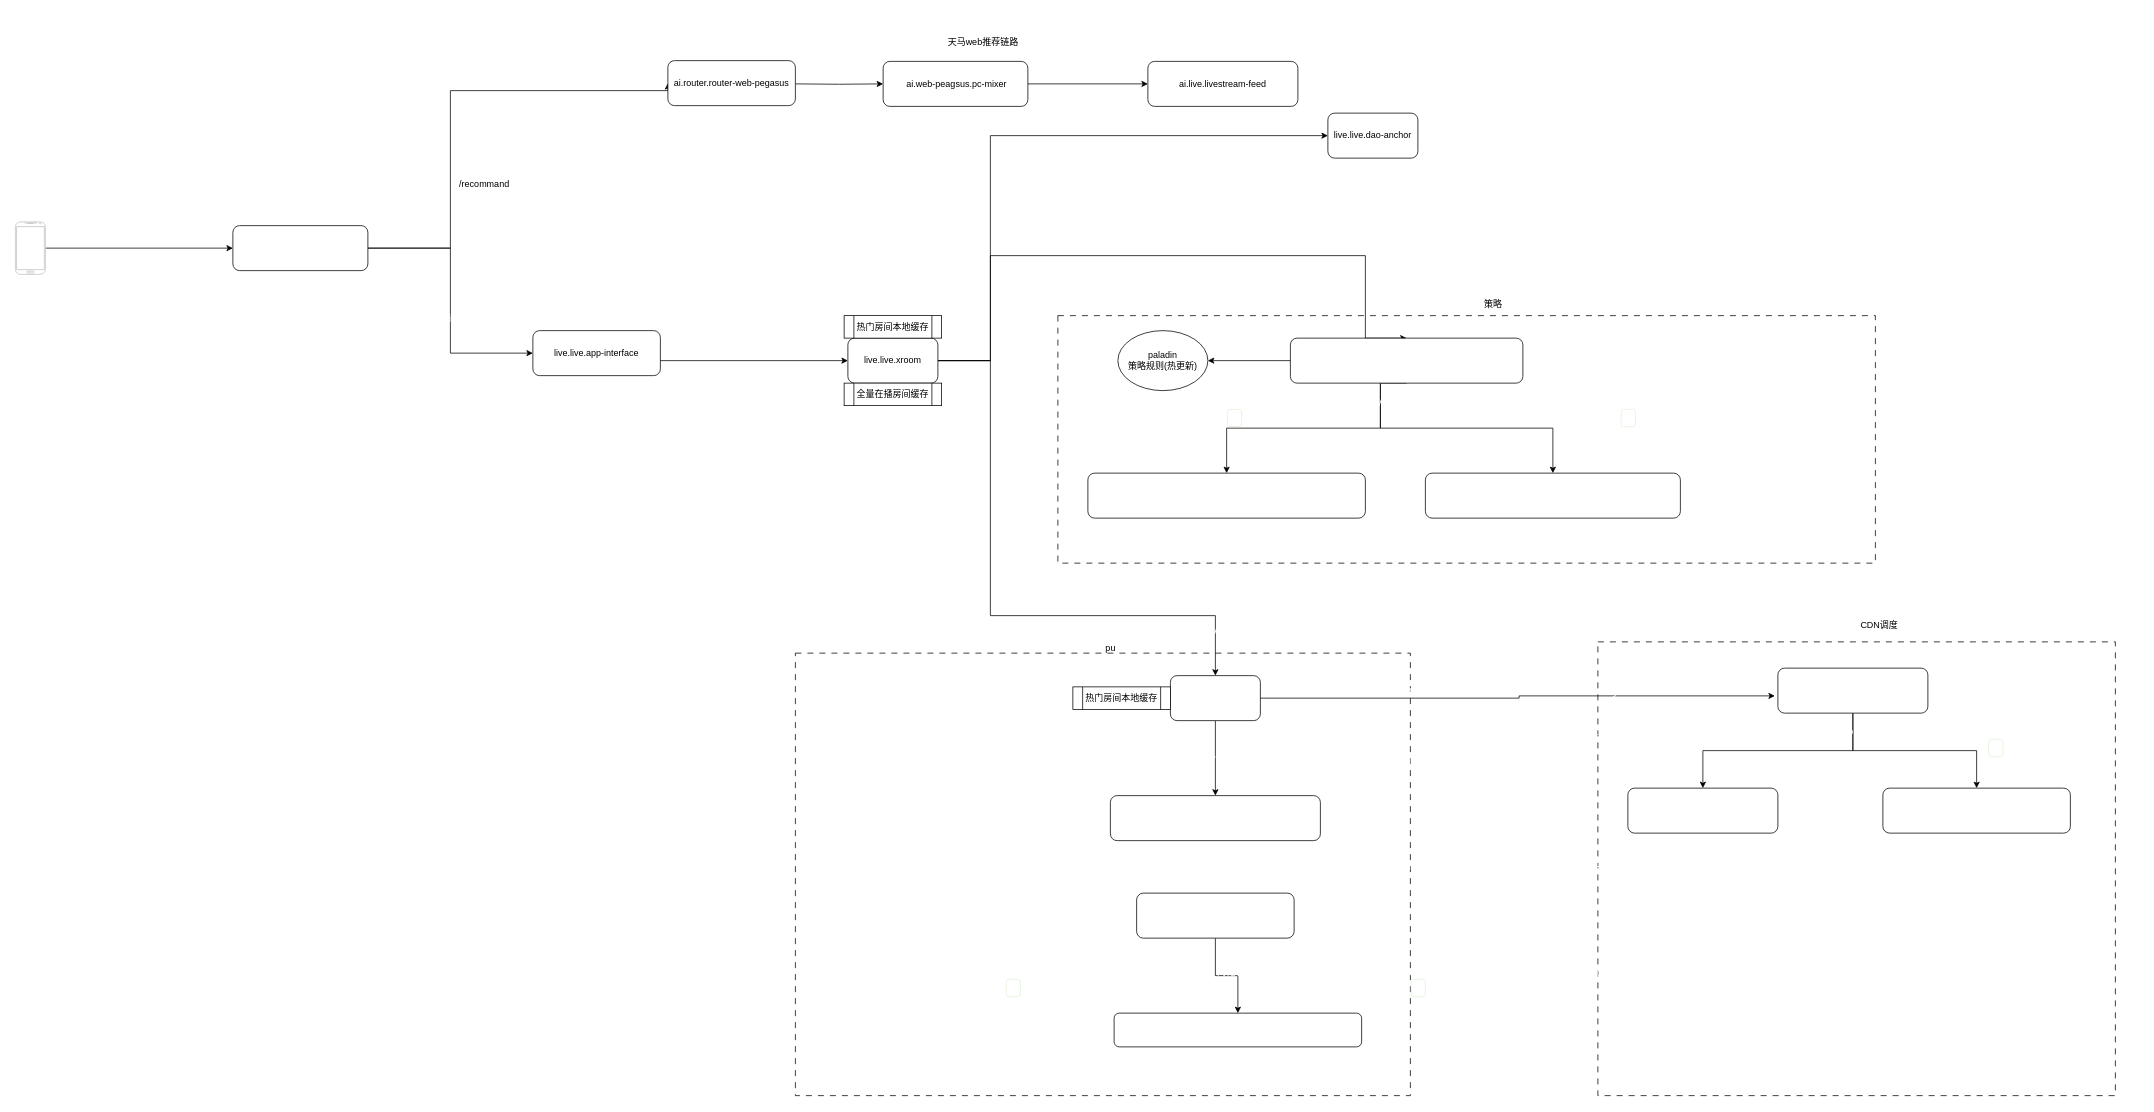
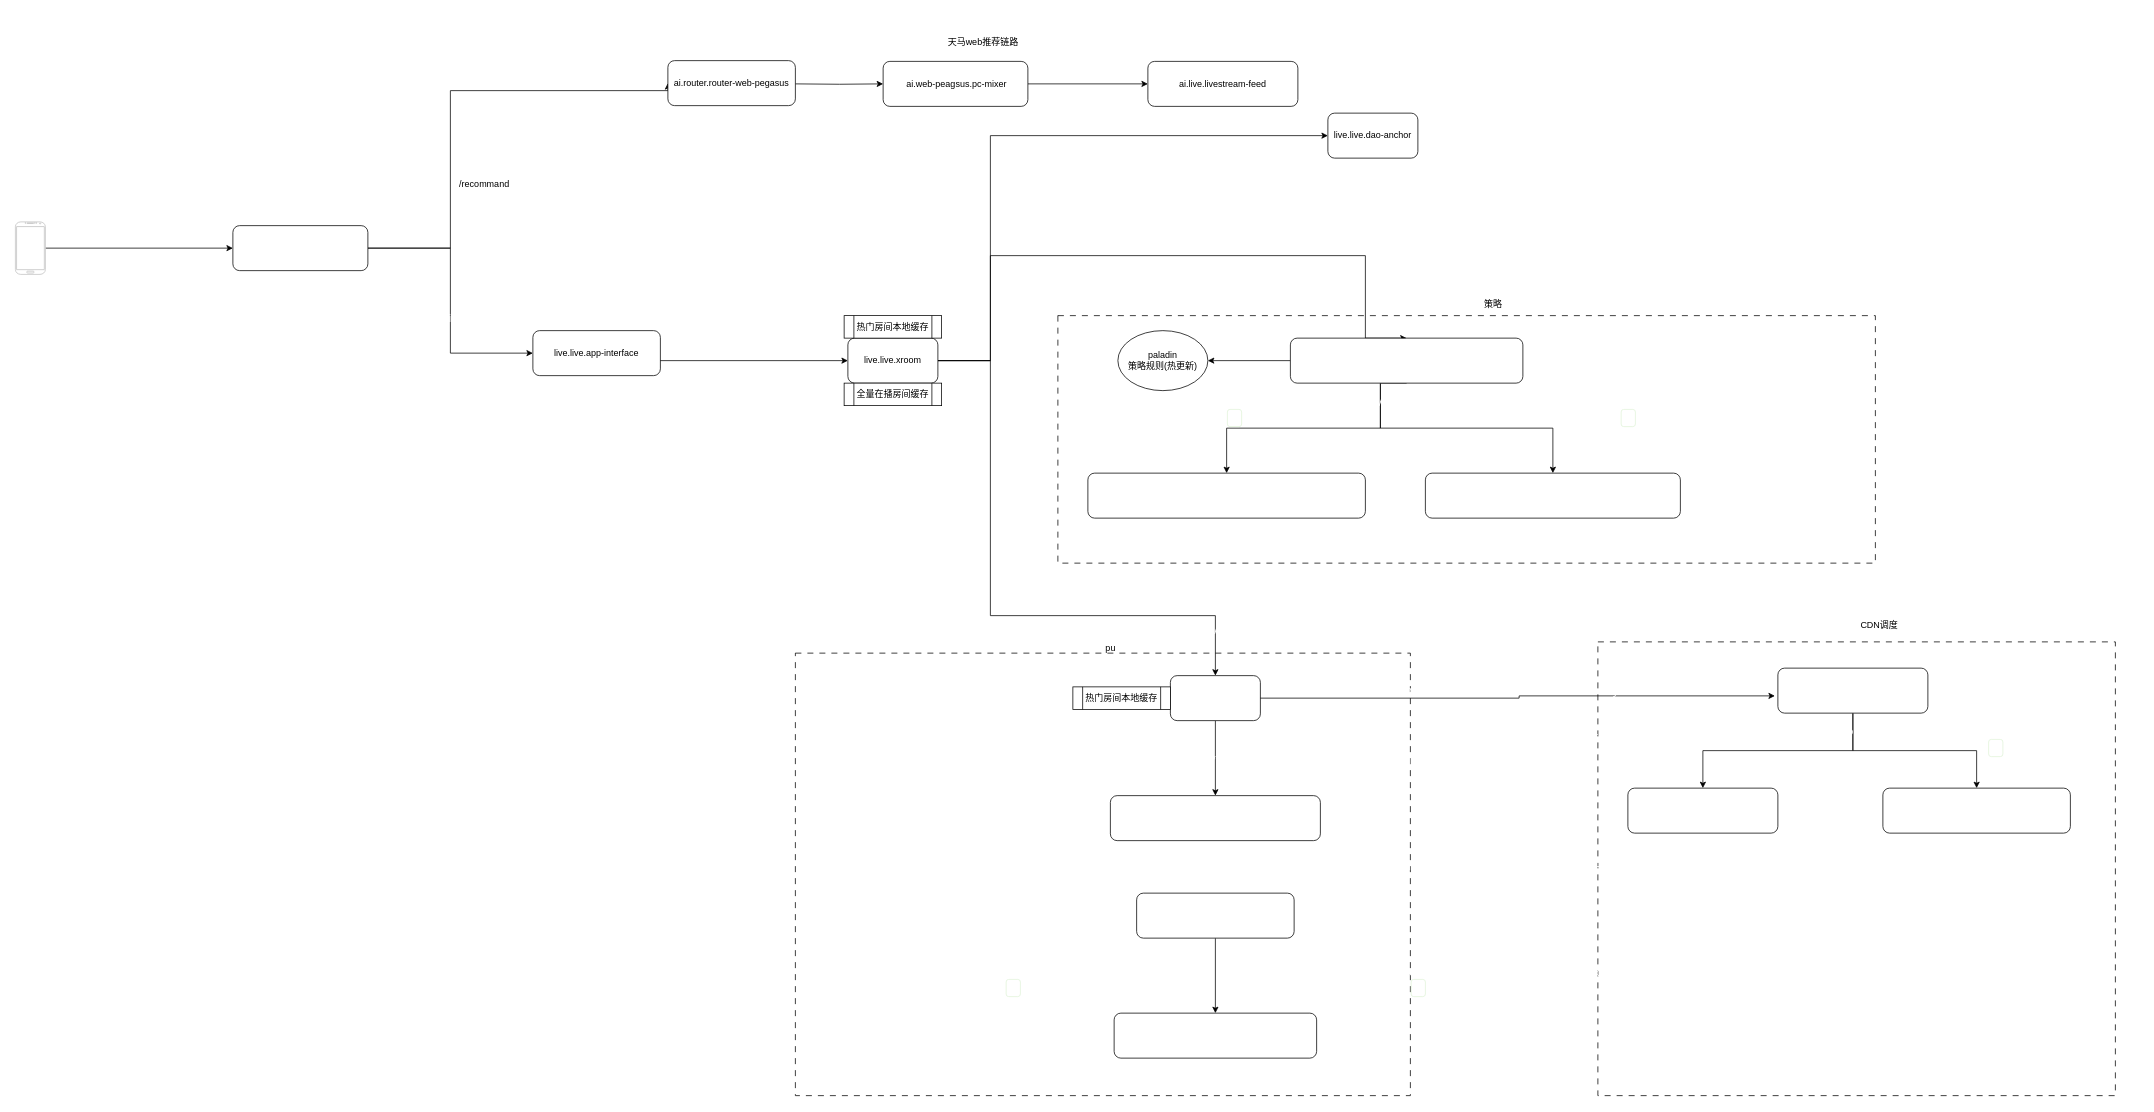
(1238, 1030) -> (1215, 1035)
